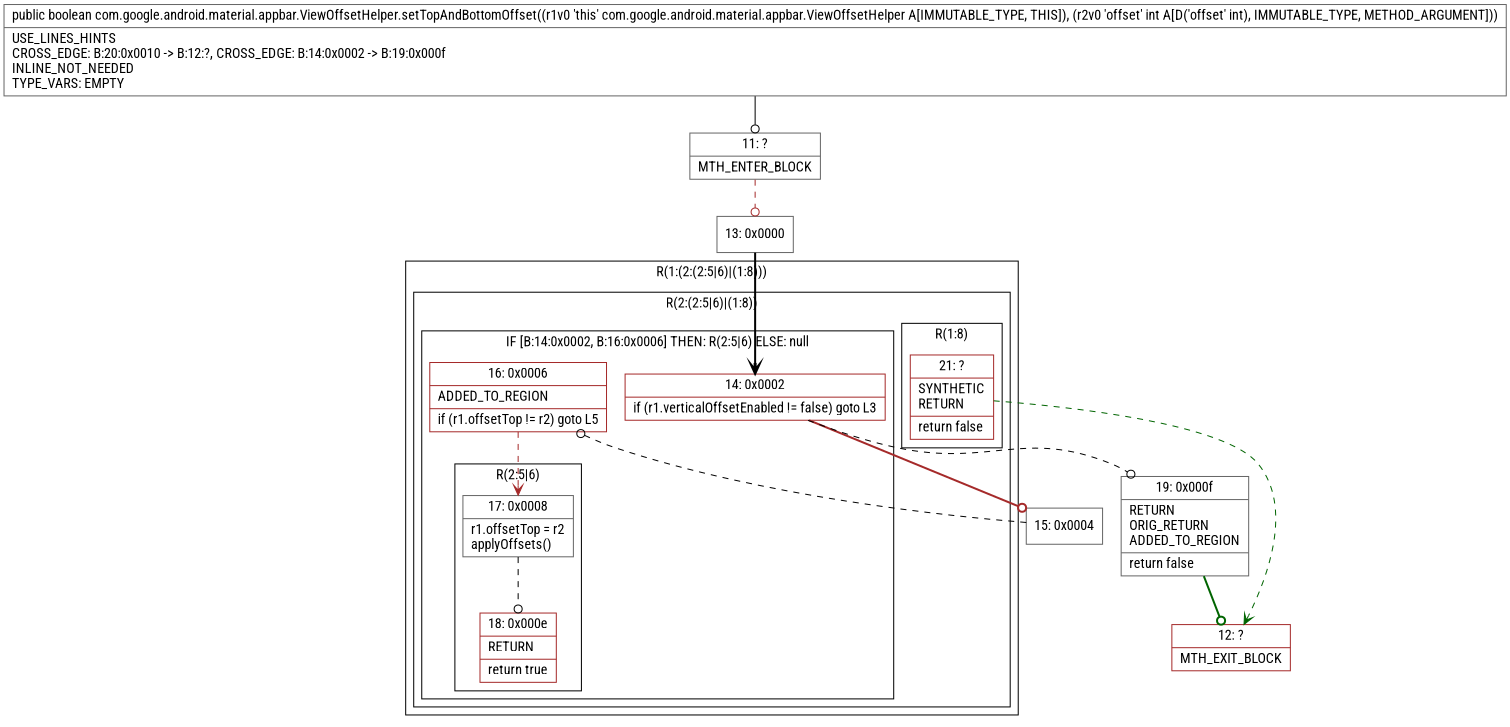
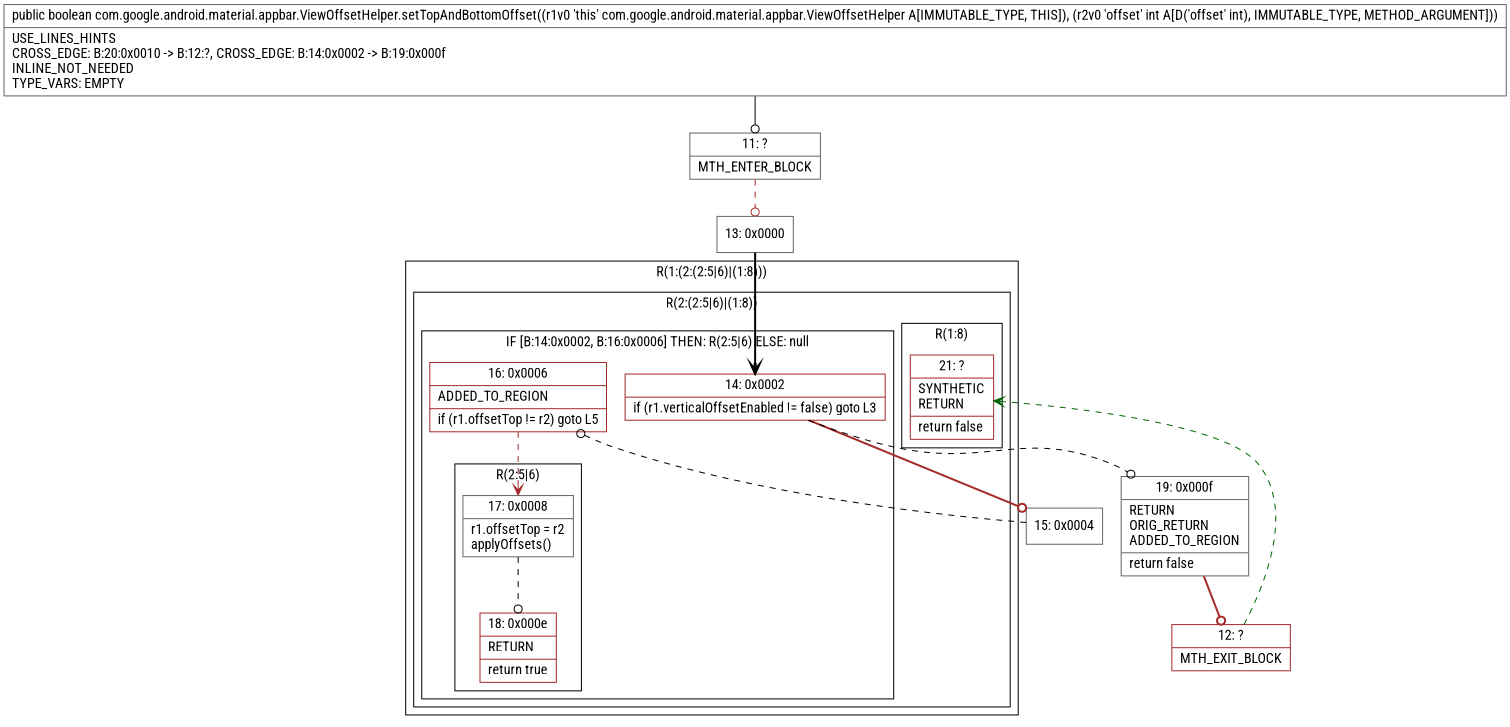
(1208, 436) -> (1218, 439)
(1212, 596) -> (1212, 596)
